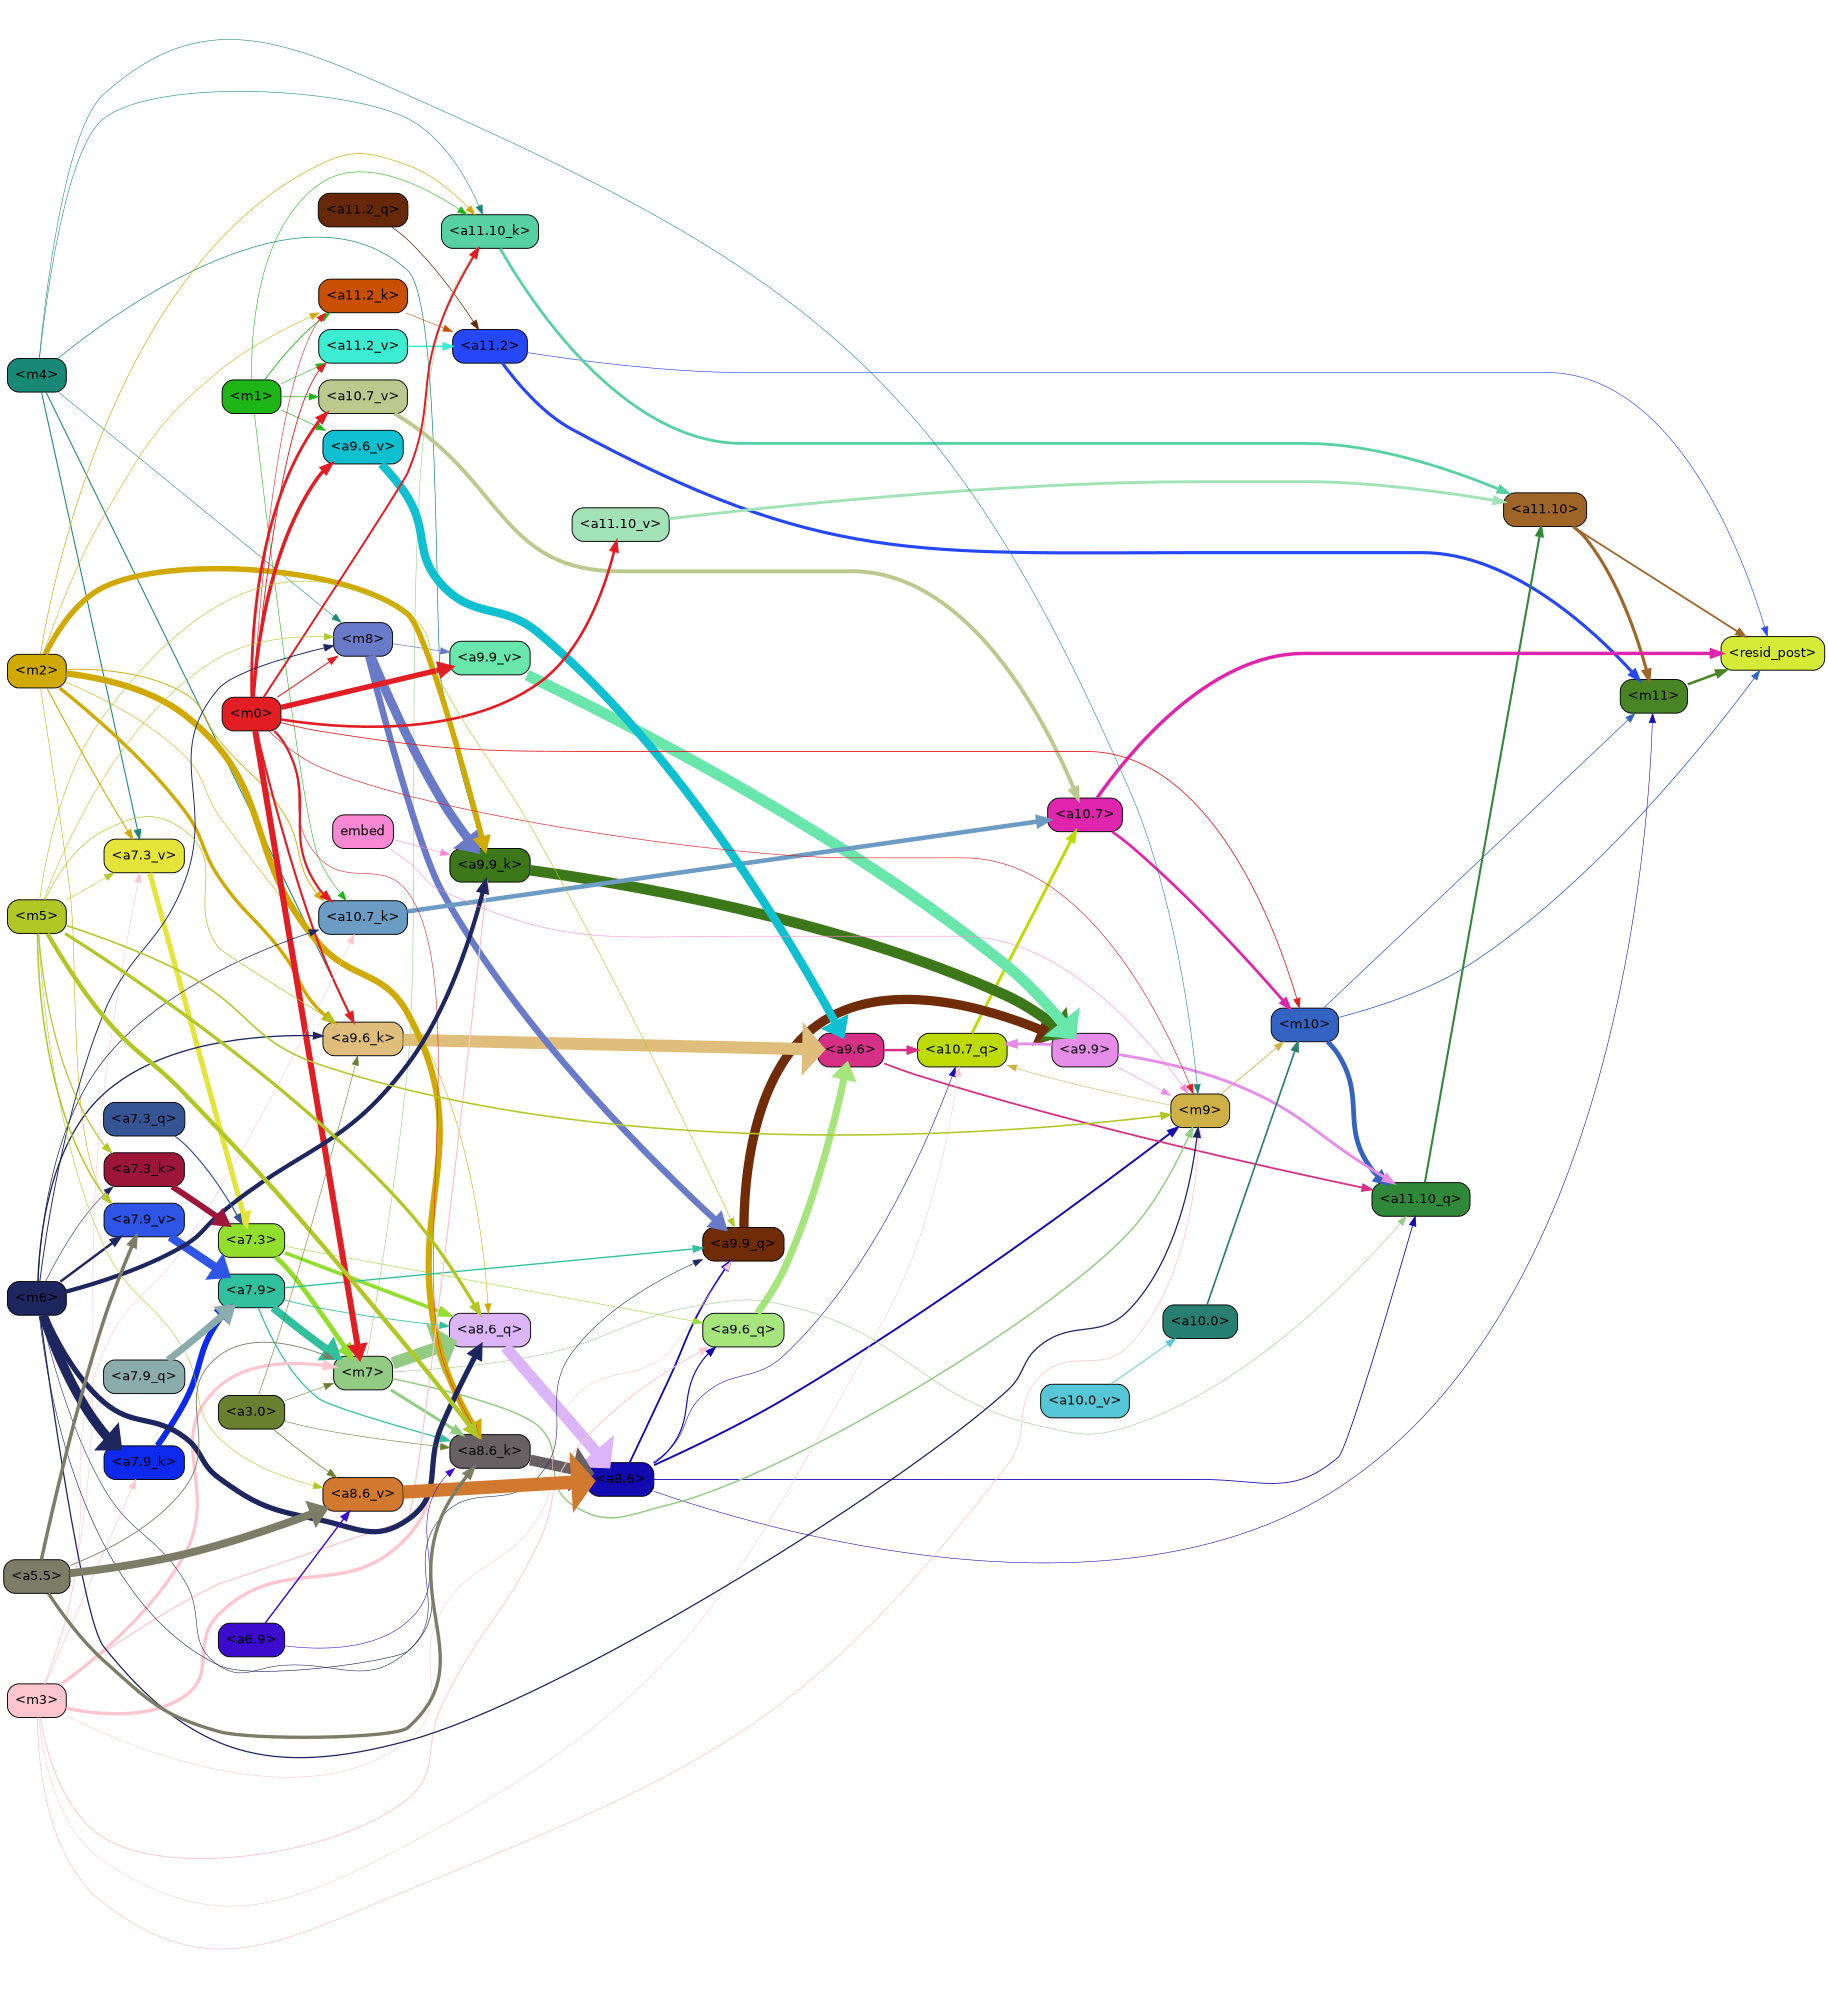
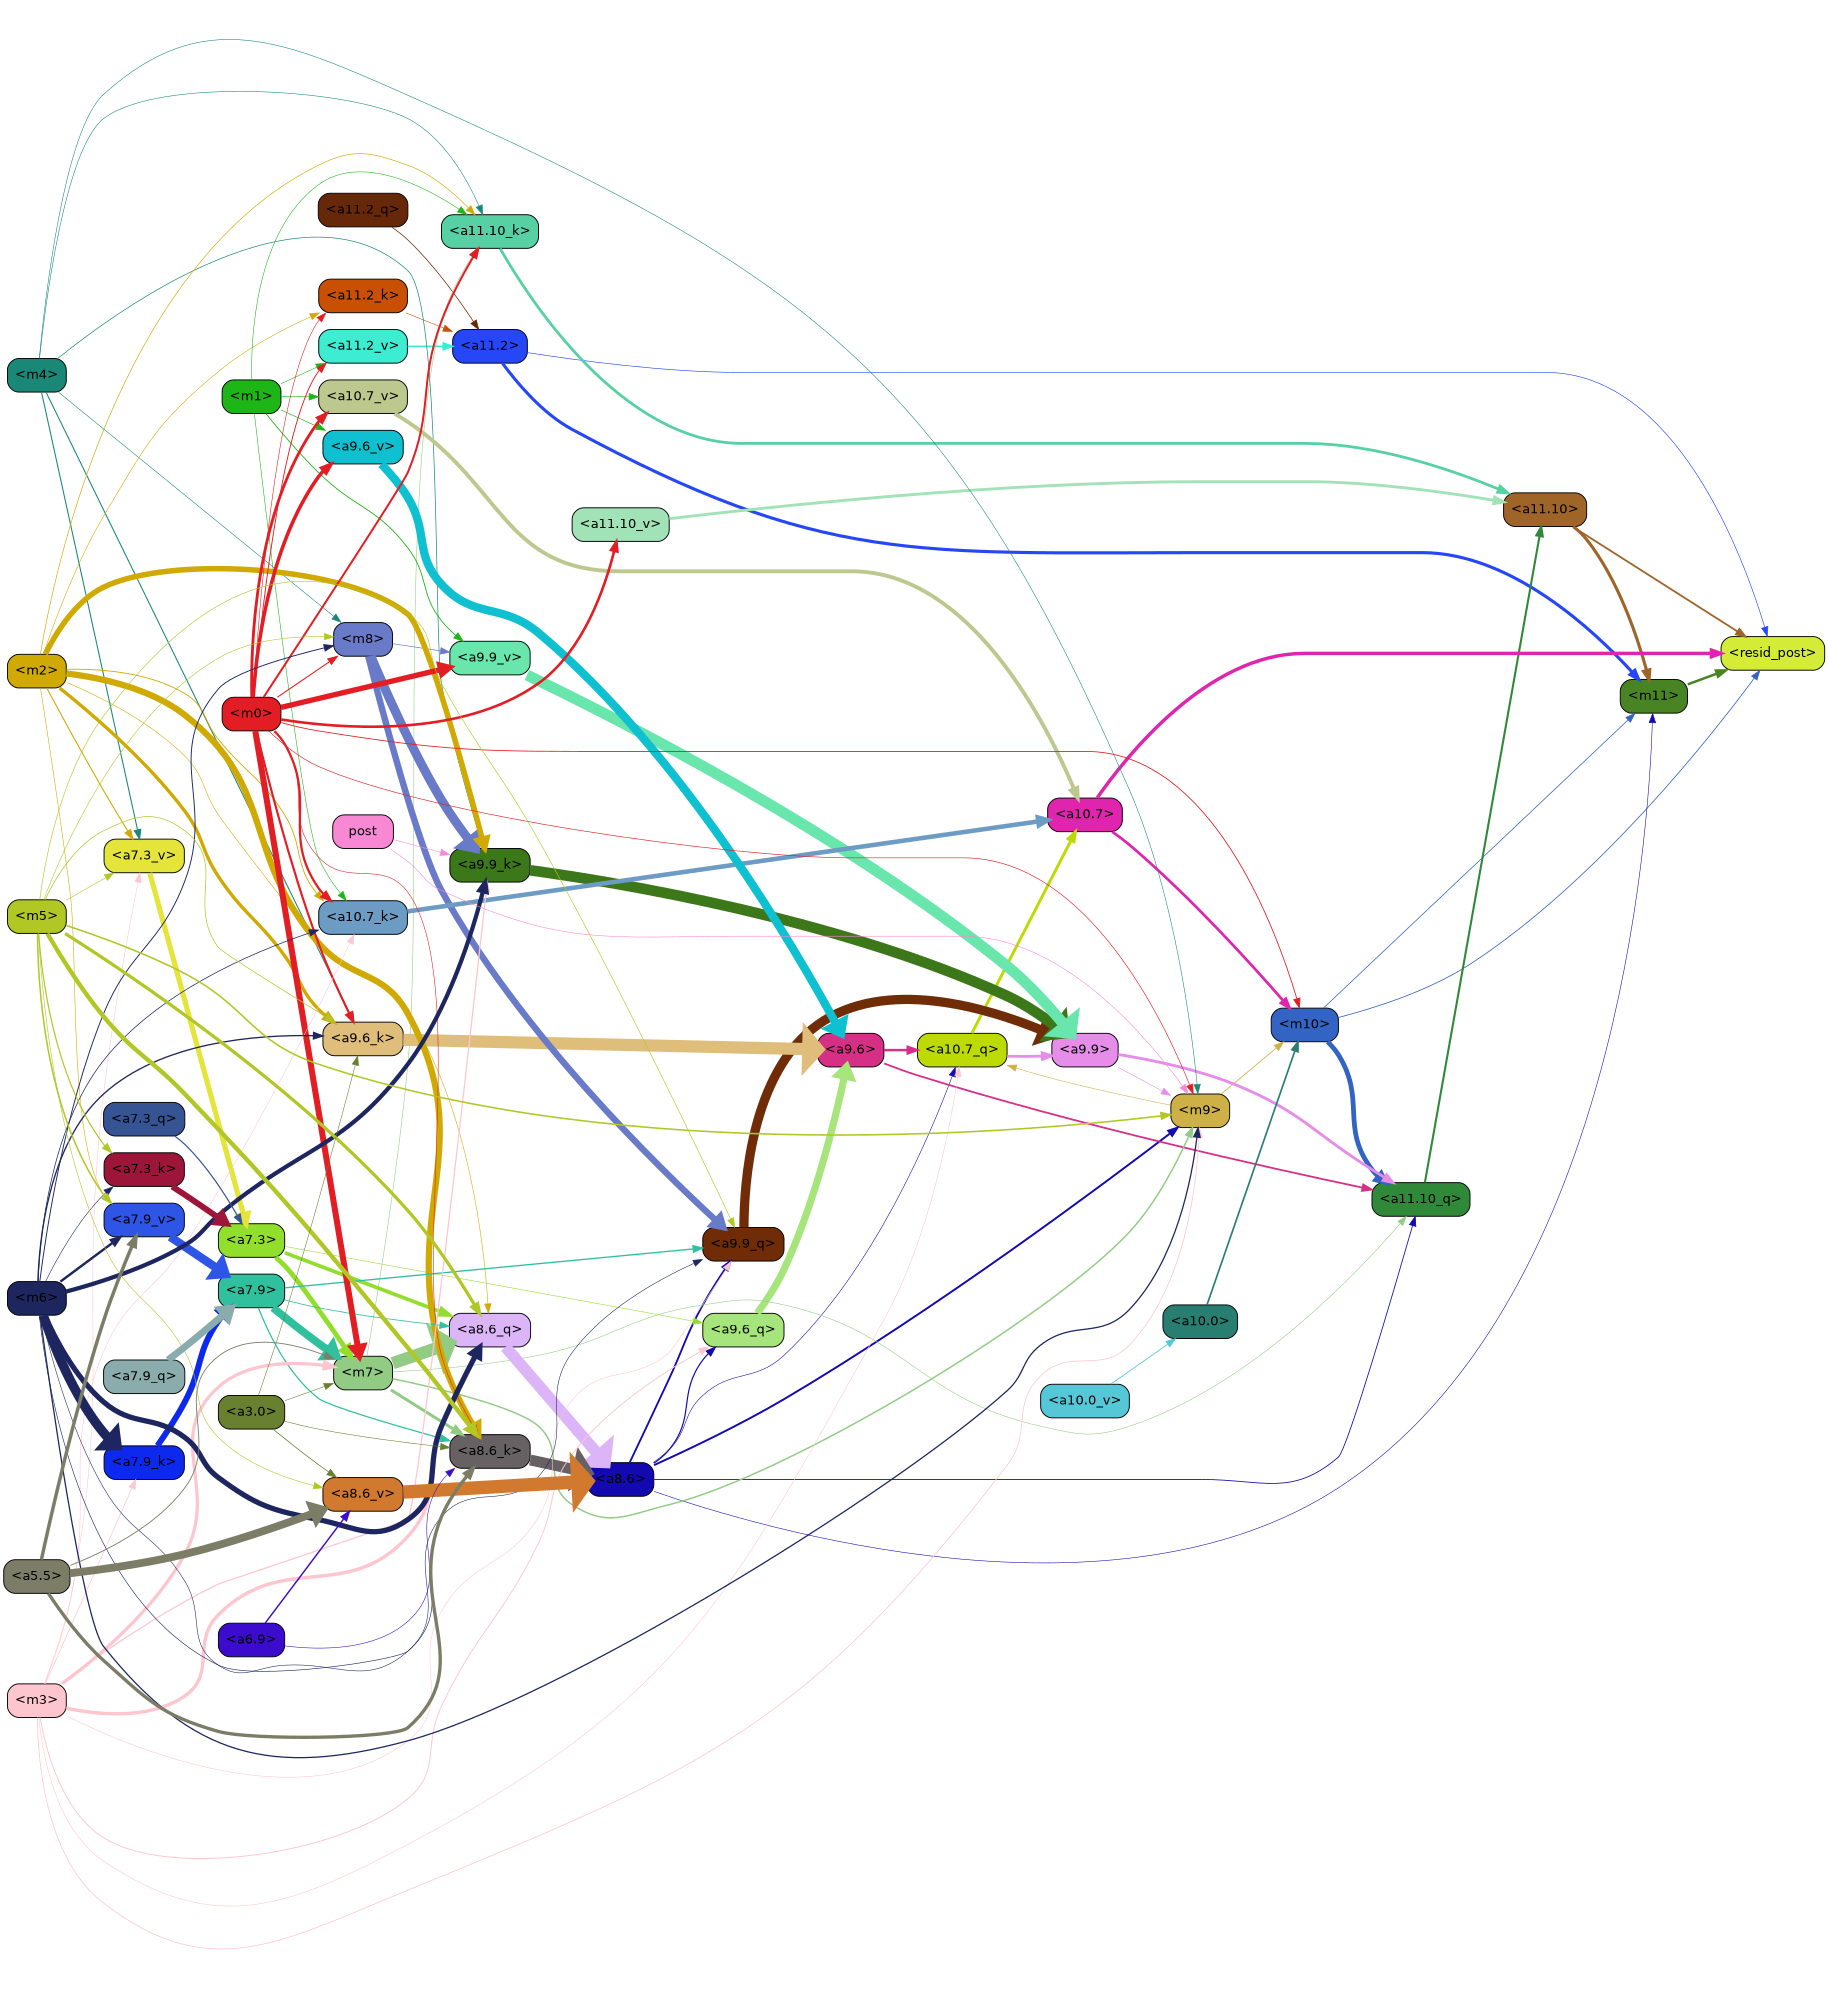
(291, 347) -> (374, 515)
(363, 832) -> (363, 832)
(1034, 1044) -> (1025, 1056)
